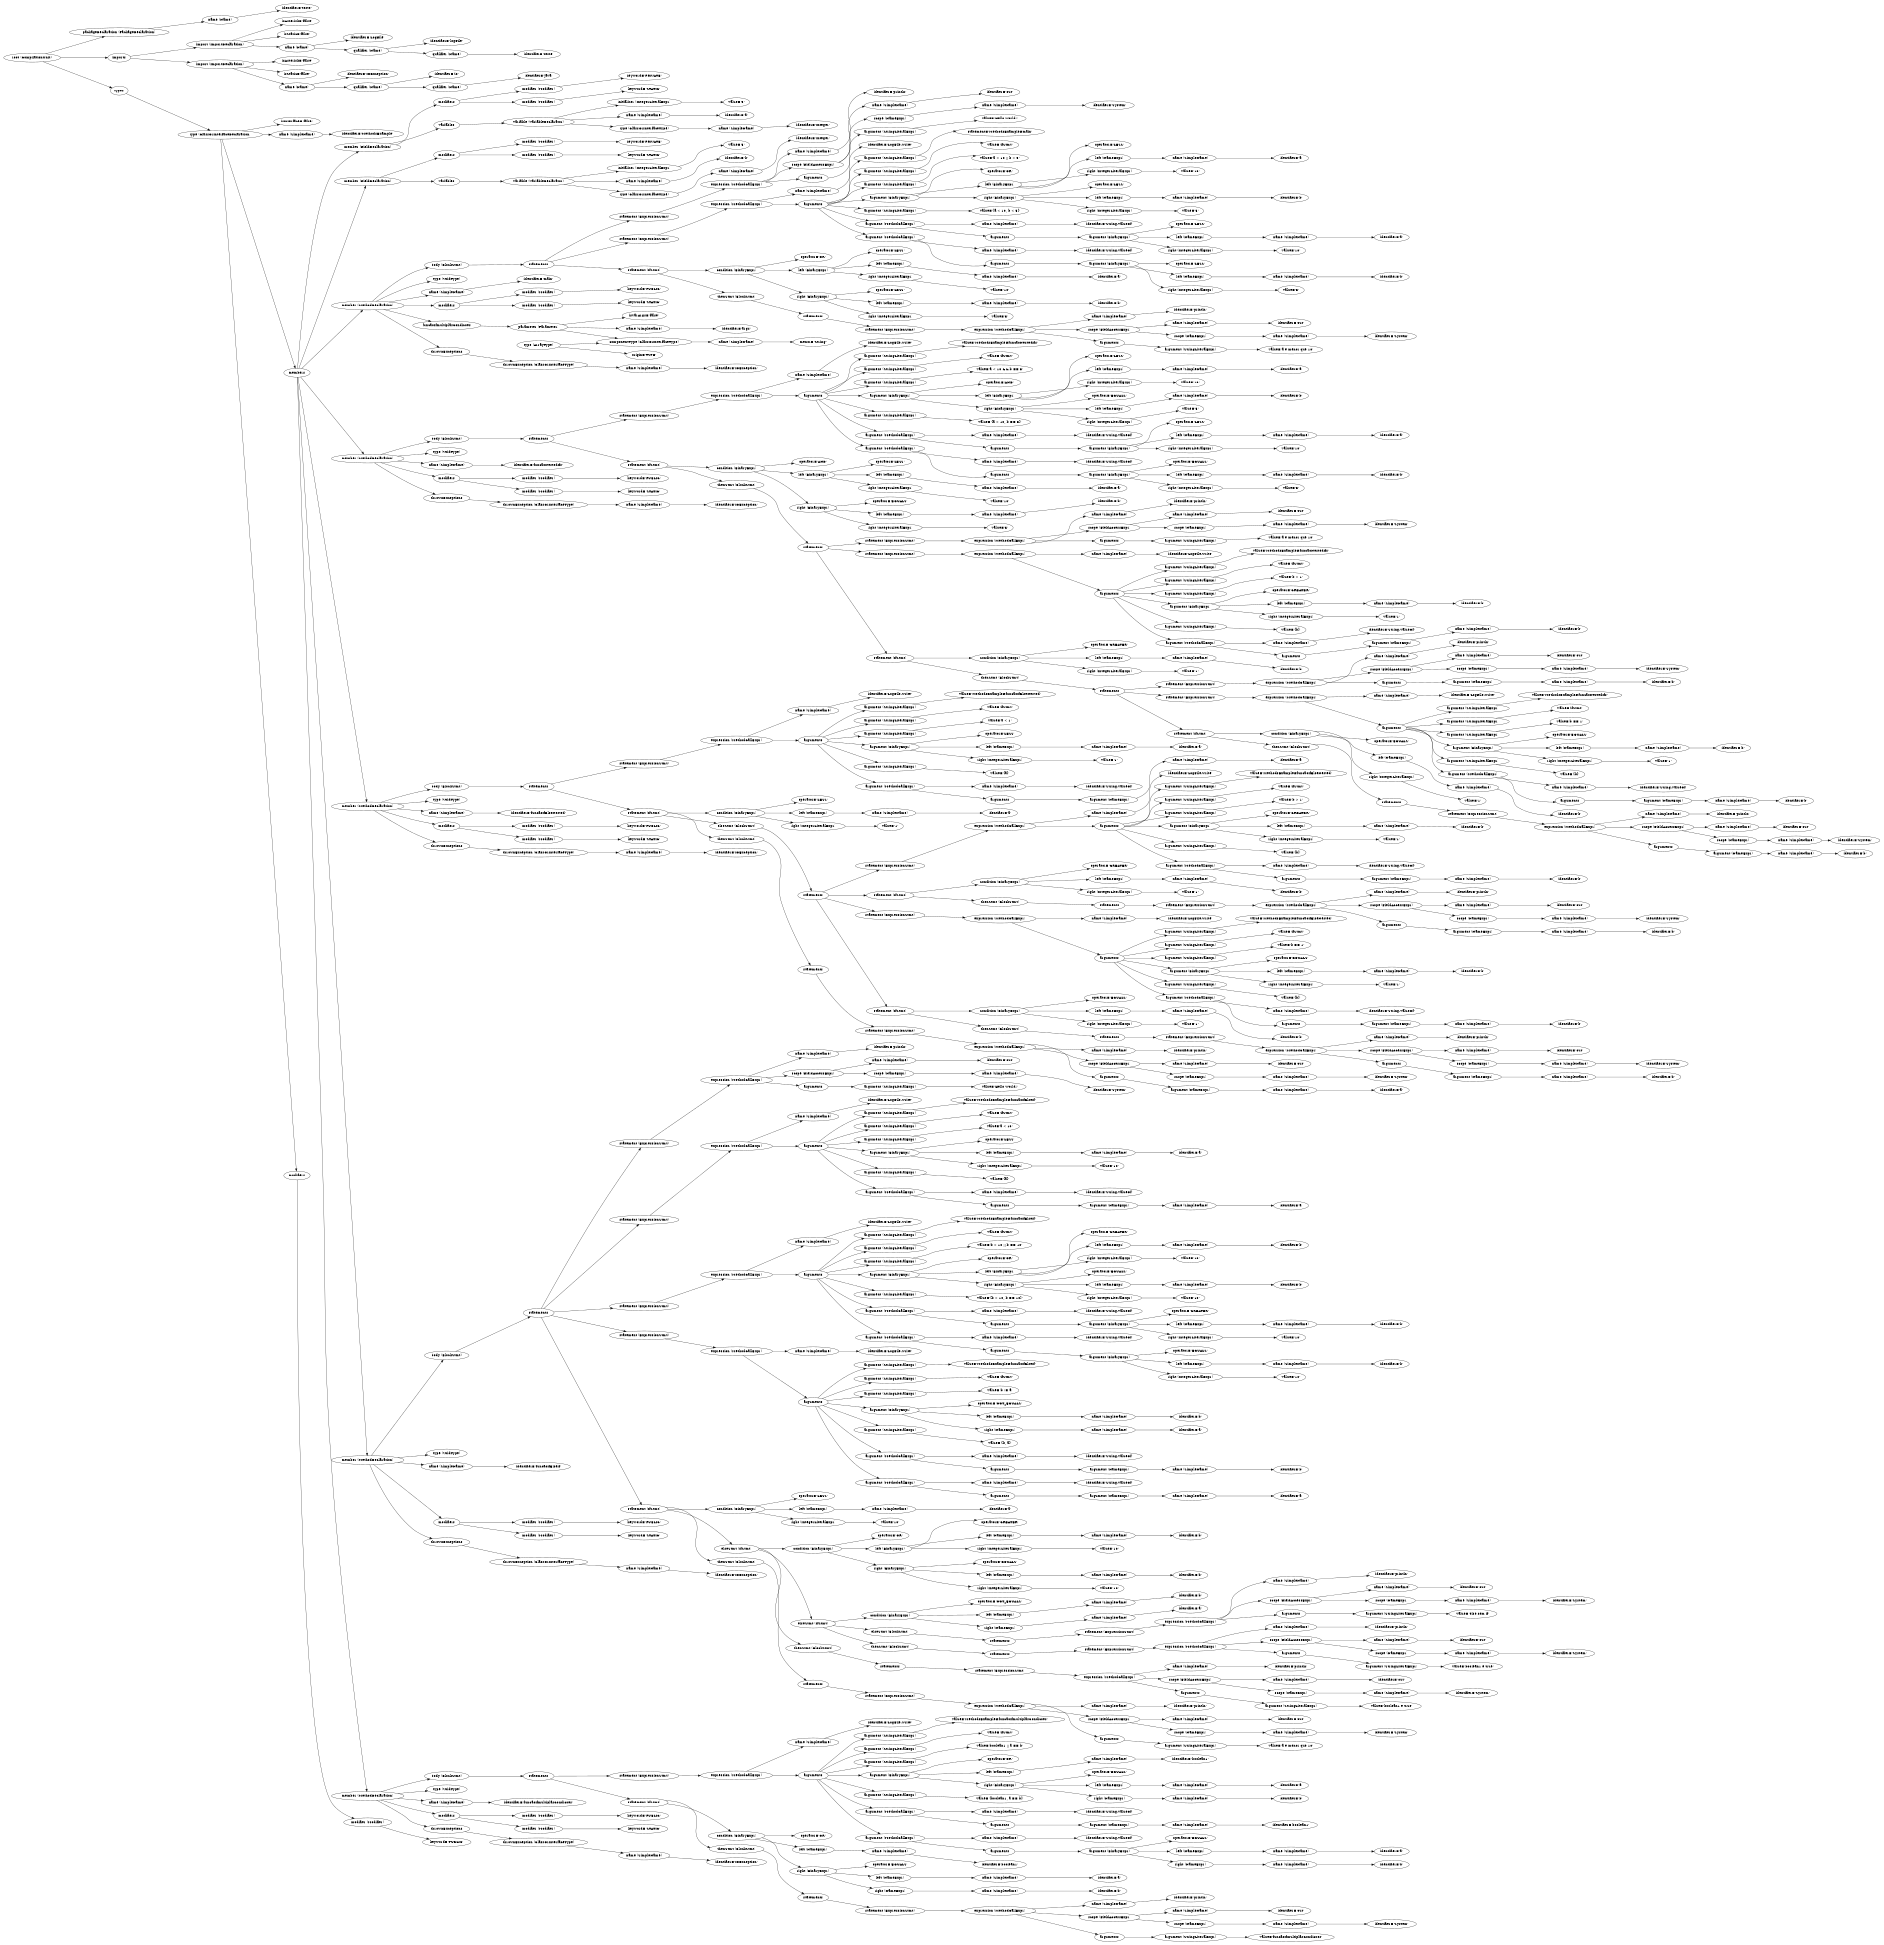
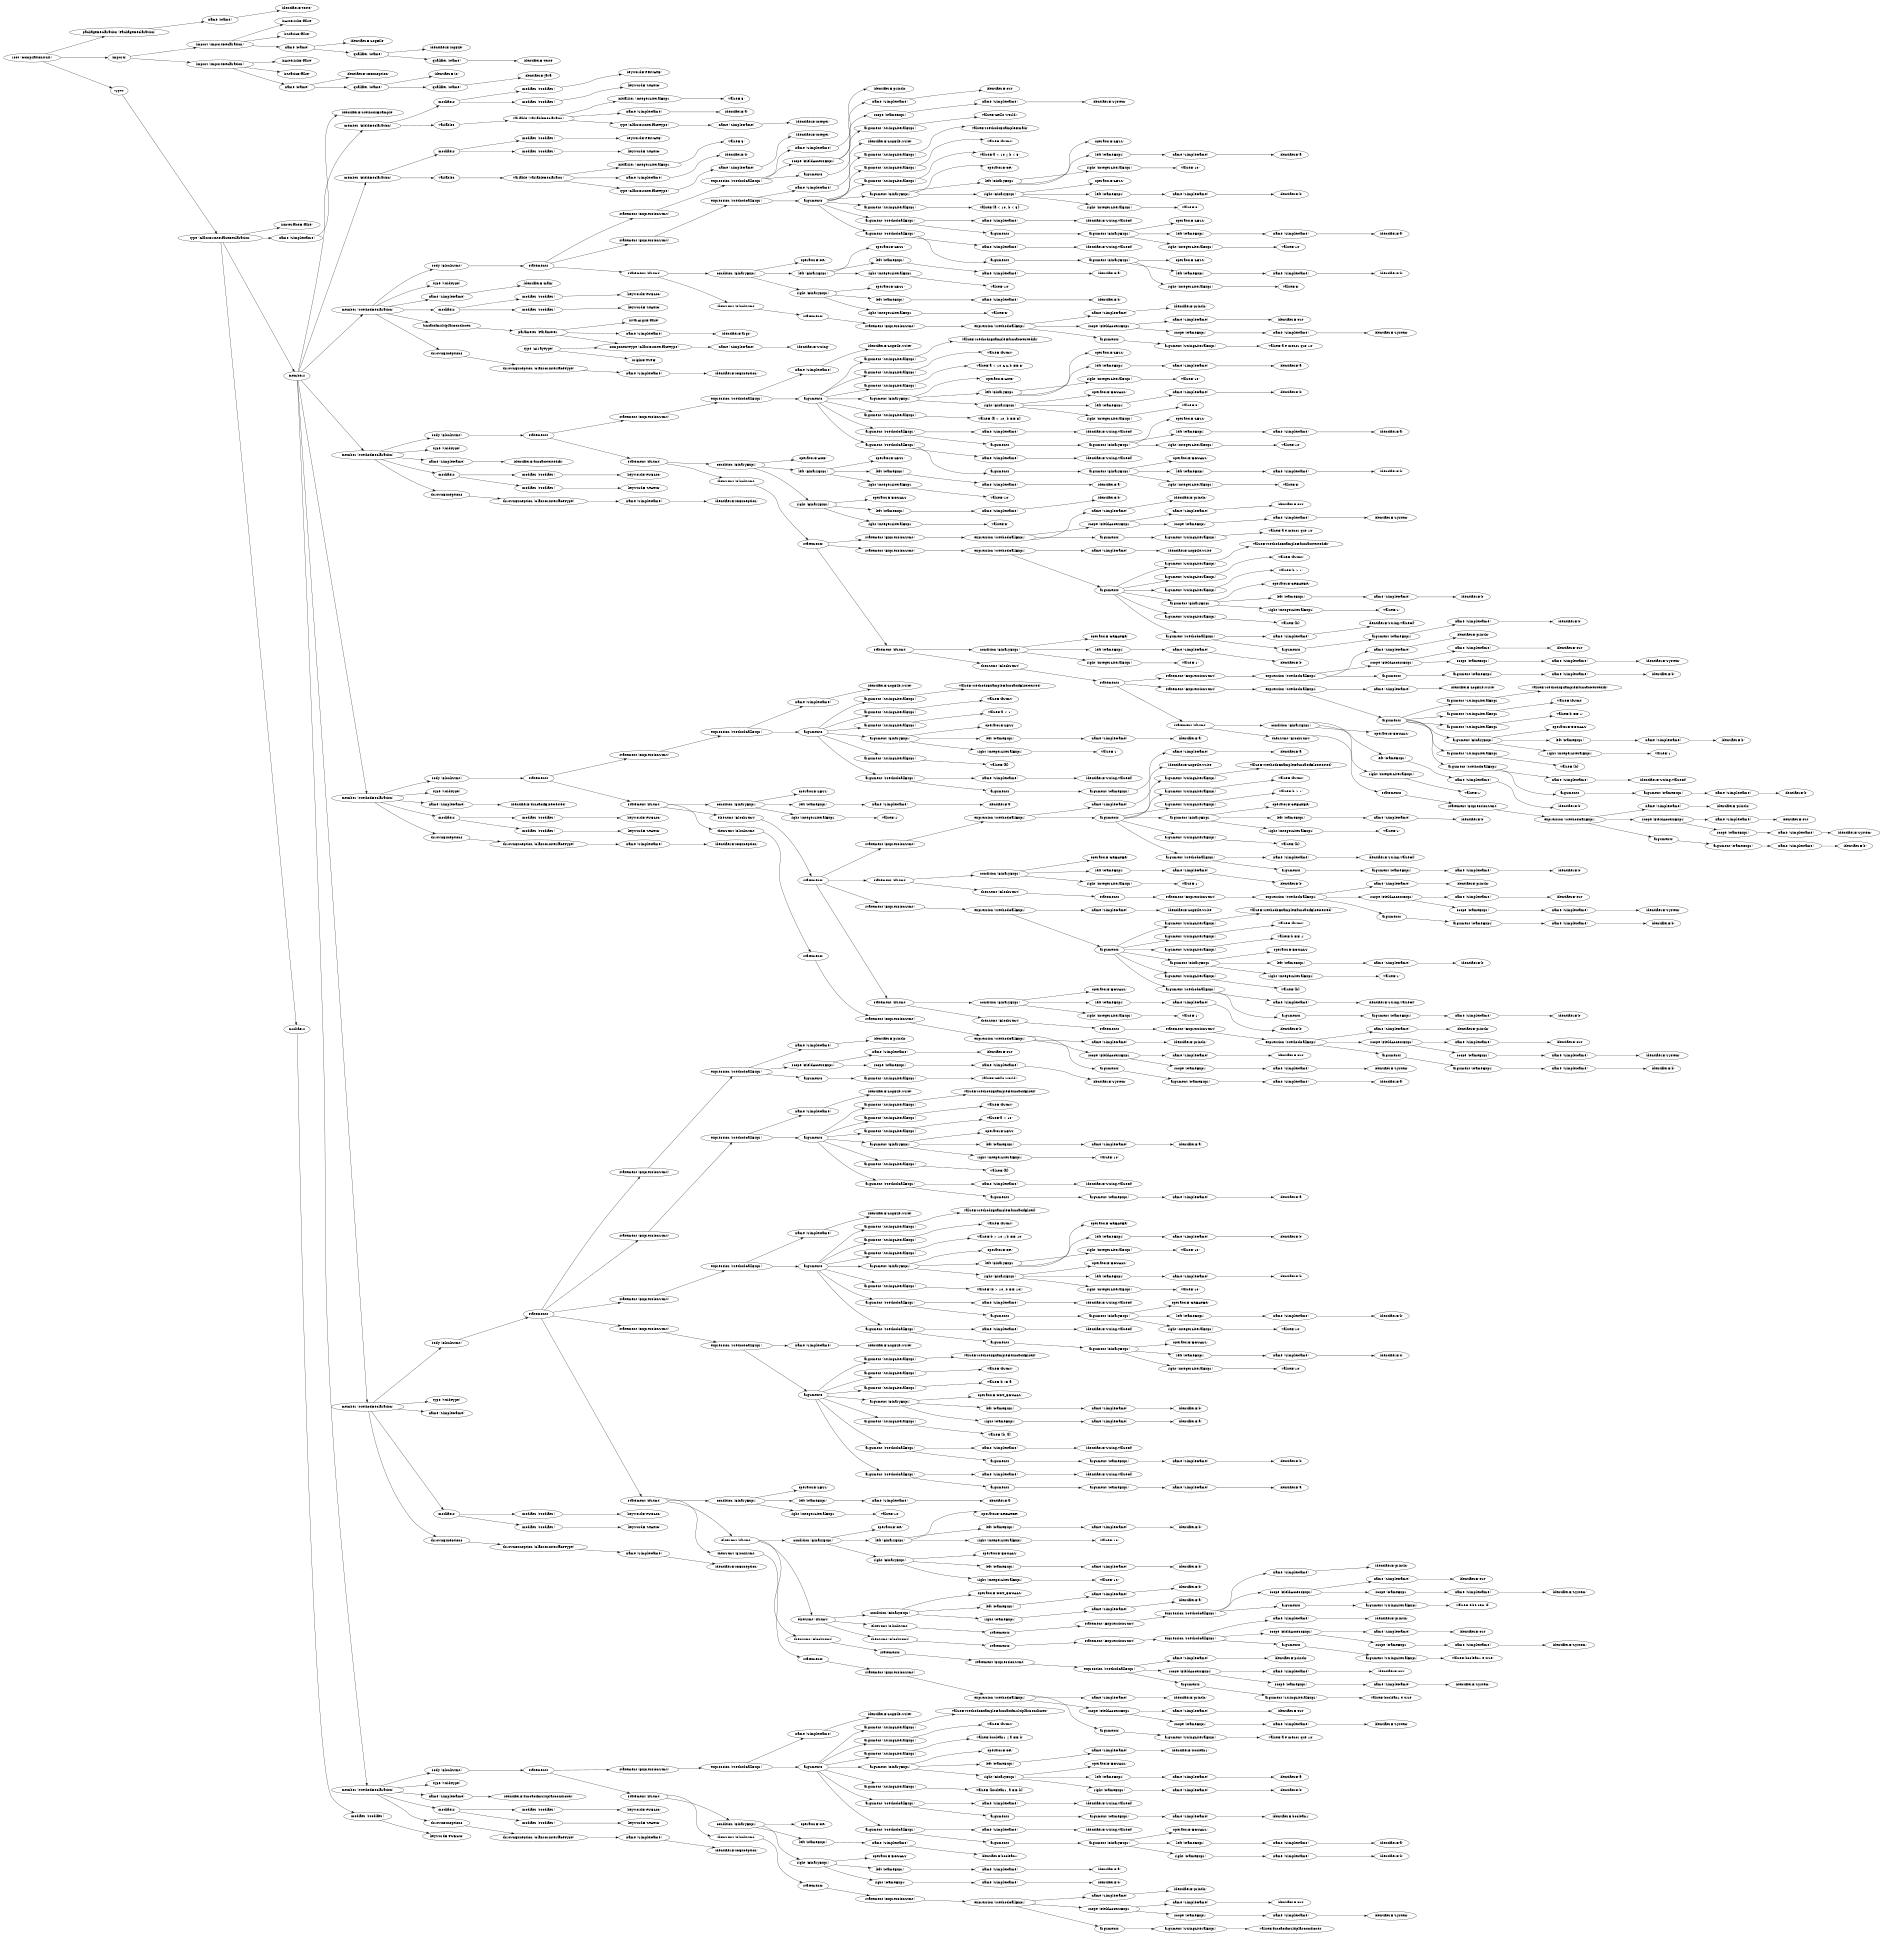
(1000, 132) -> (1000, 128)
(813, 342) -> (813, 347)
(539, 1467) -> none
